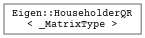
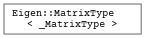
(73, 19) -> (73, 19)
